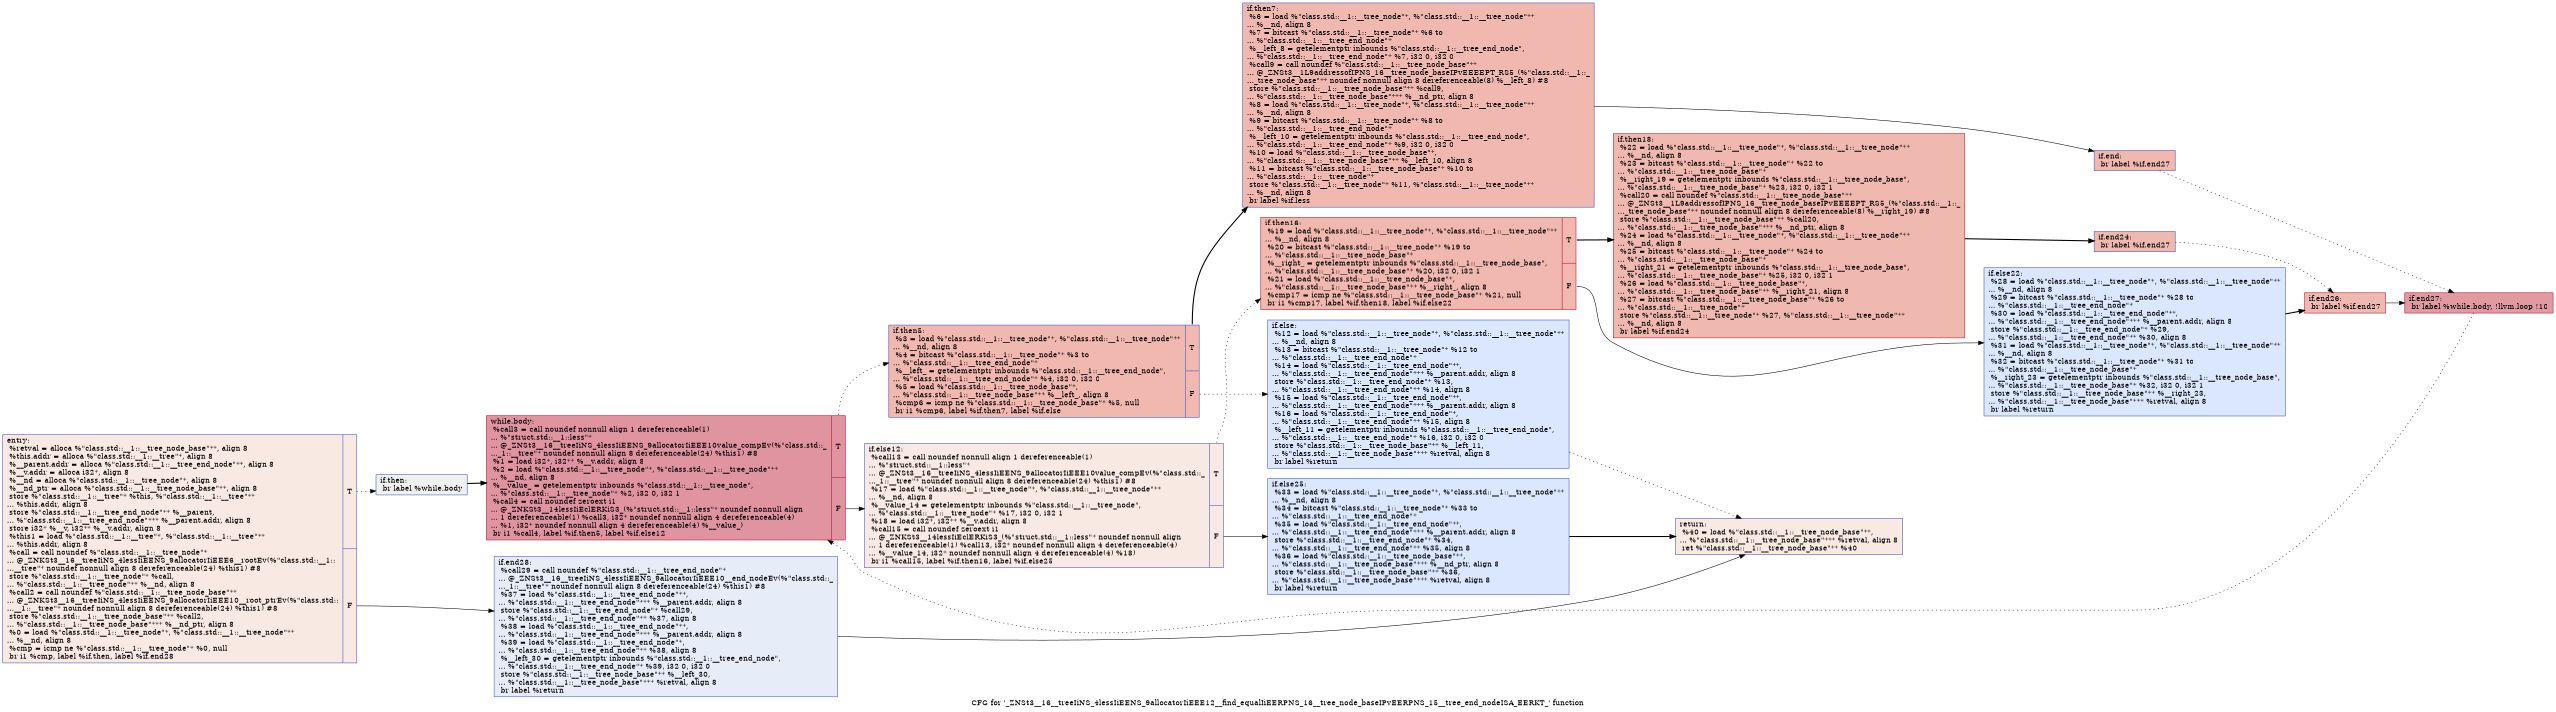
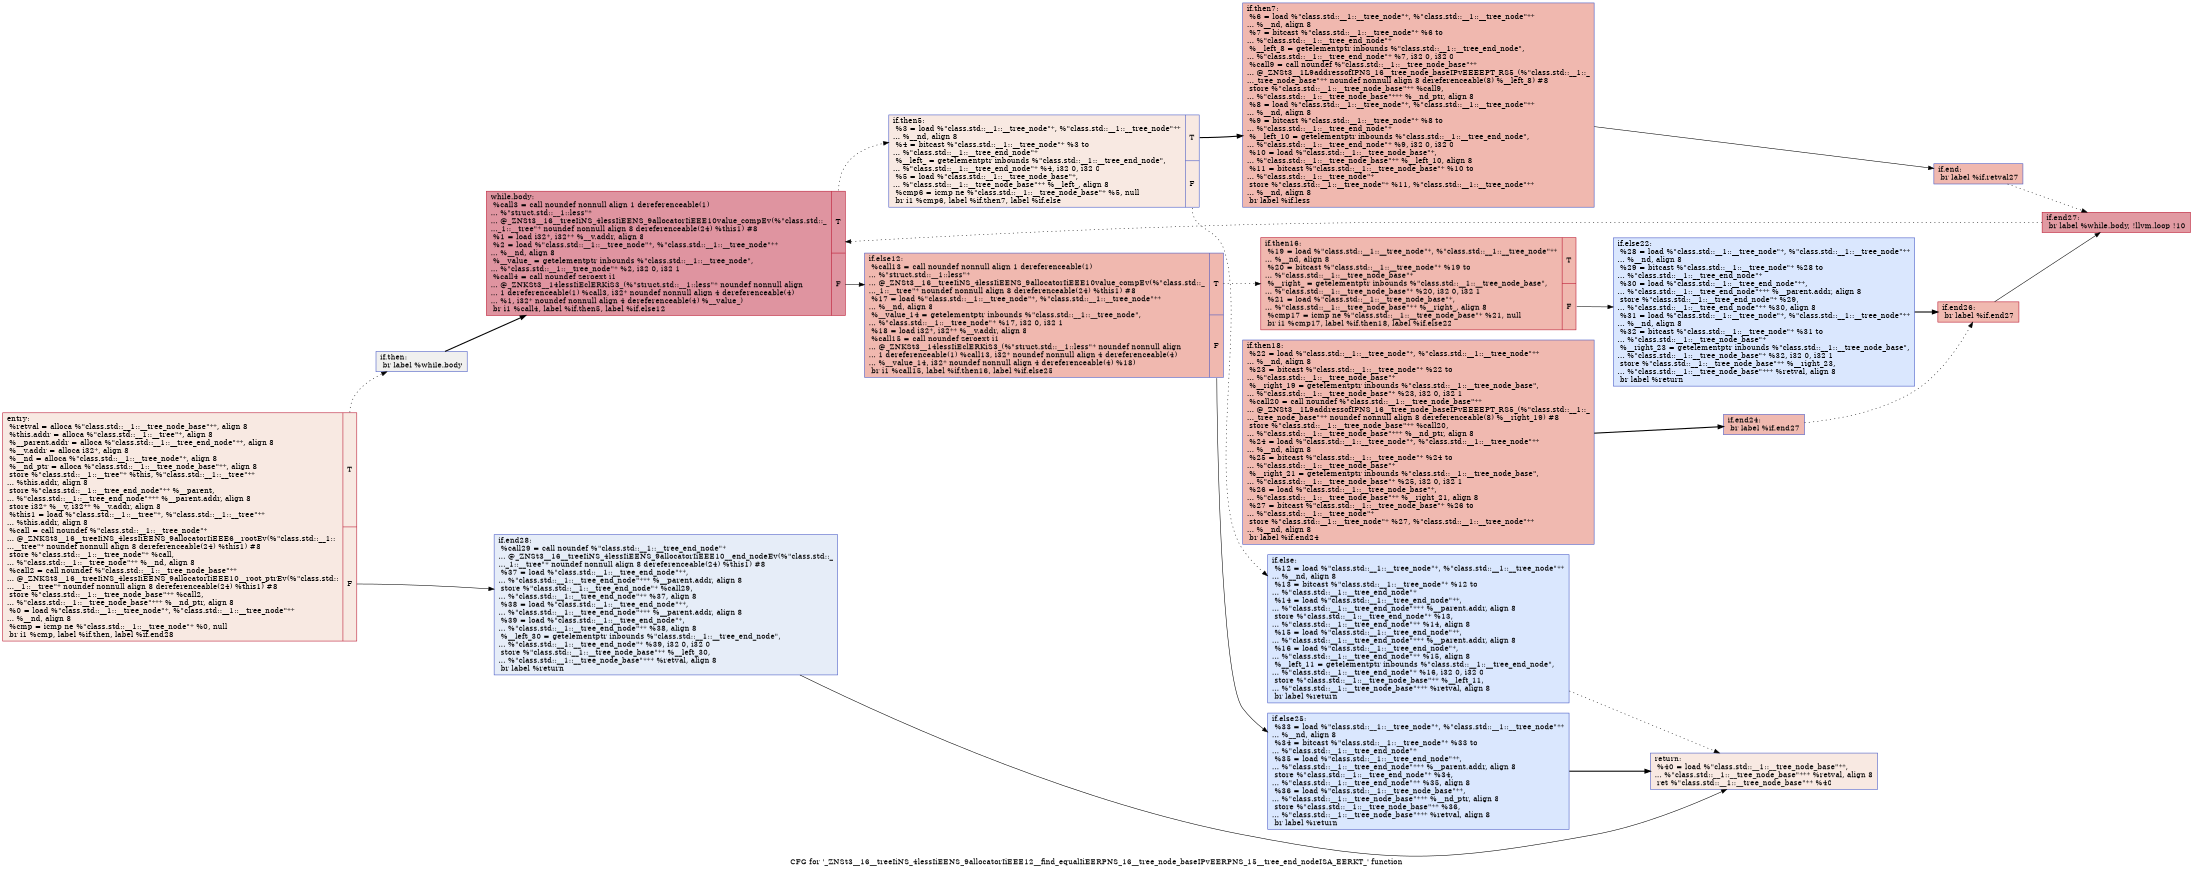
(2135, 164) -> (1978, 178)
(1789, 236) -> (1418, 442)
(1592, 240) -> none
(1044, 371) -> (1044, 161)
(1044, 506) -> (1044, 315)
(180, 549) -> (180, 527)
